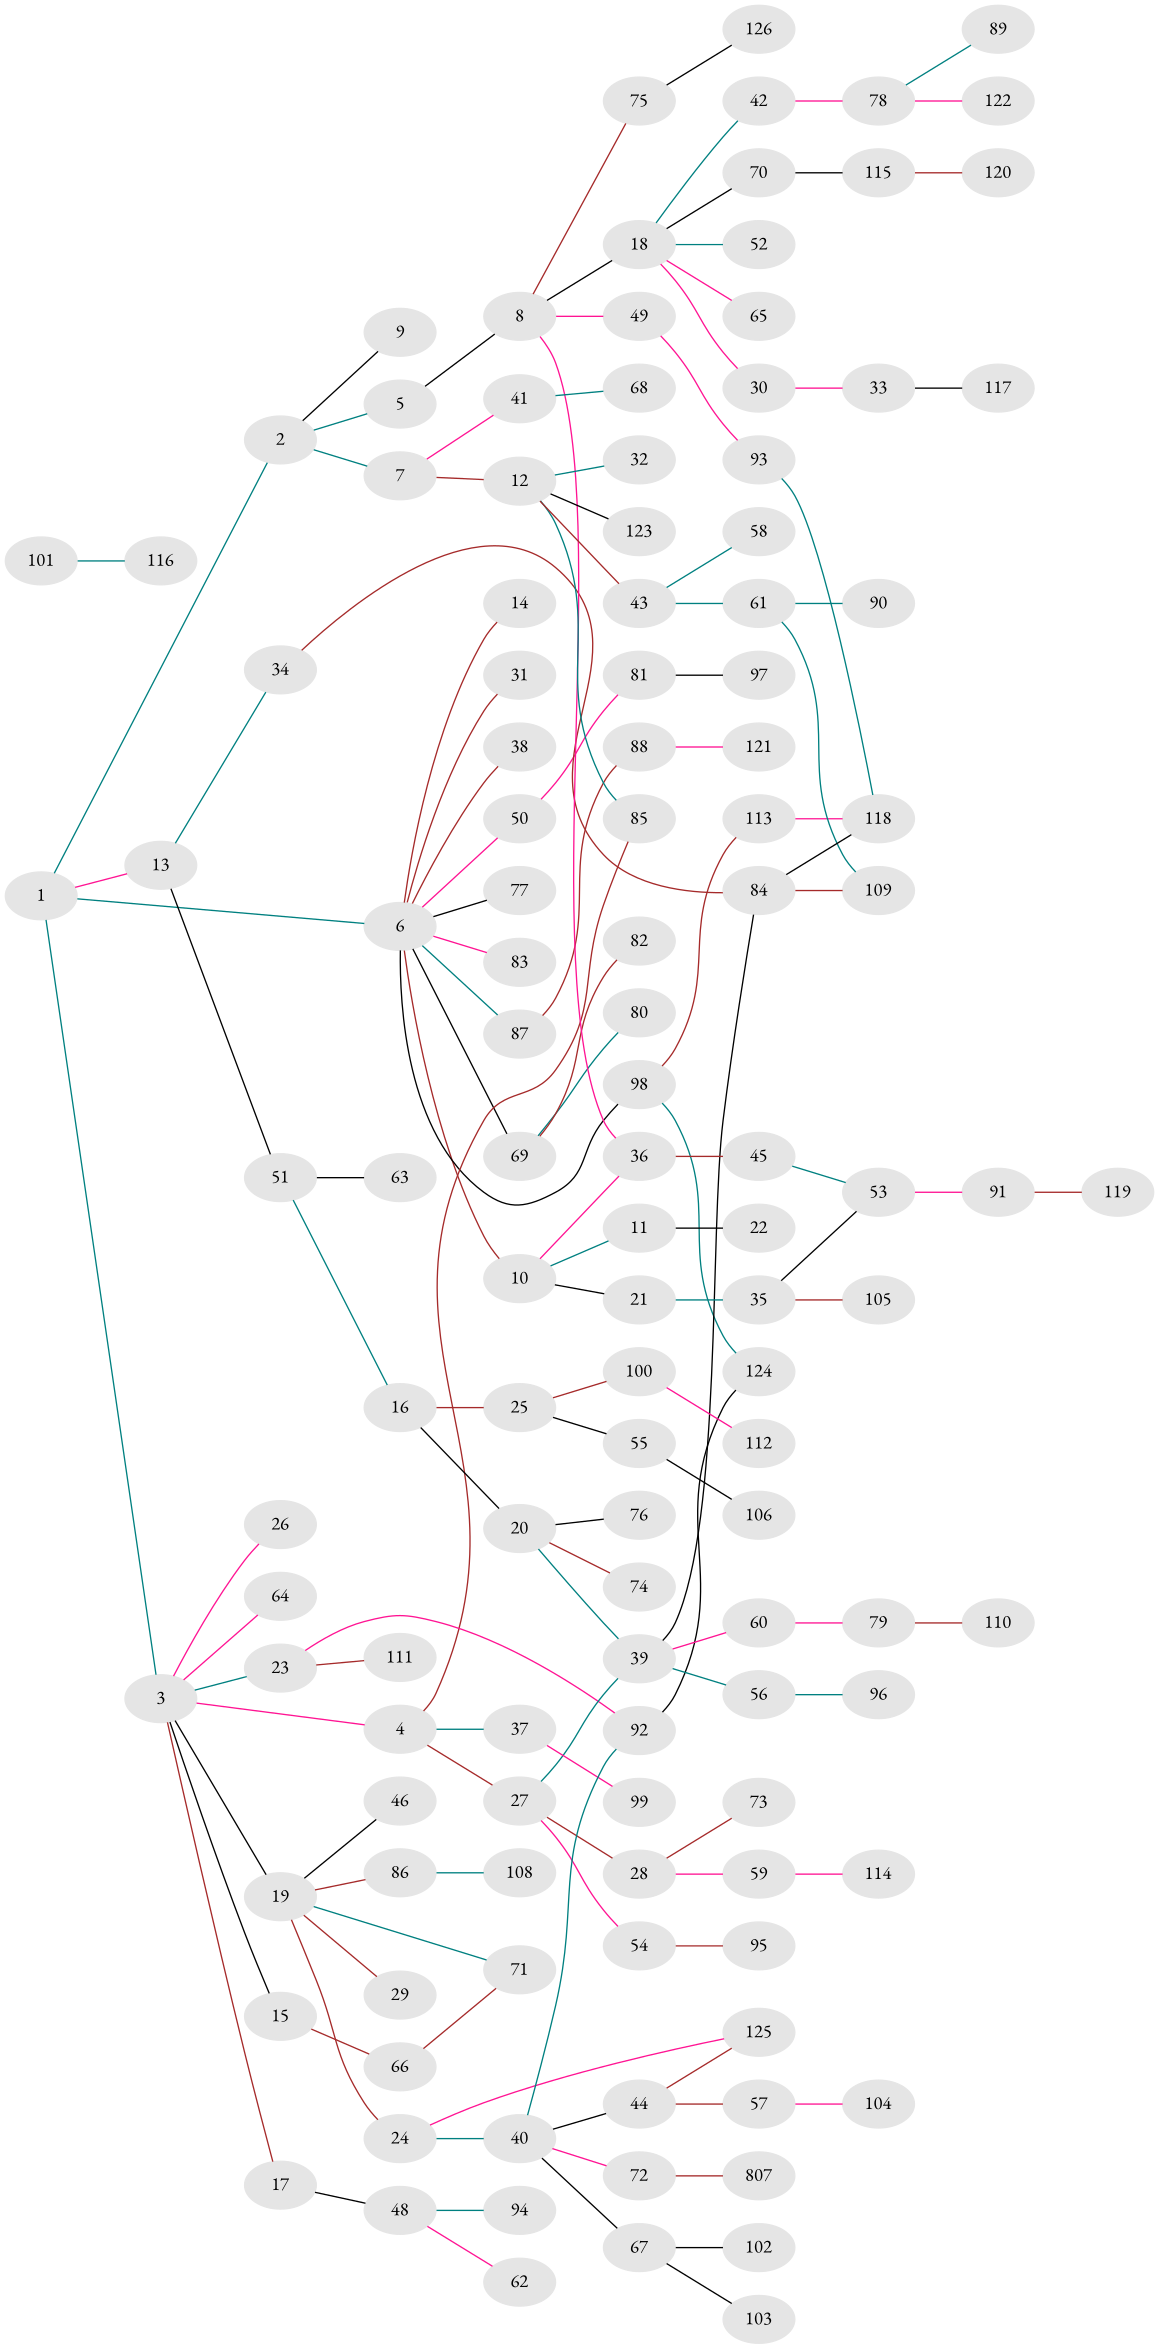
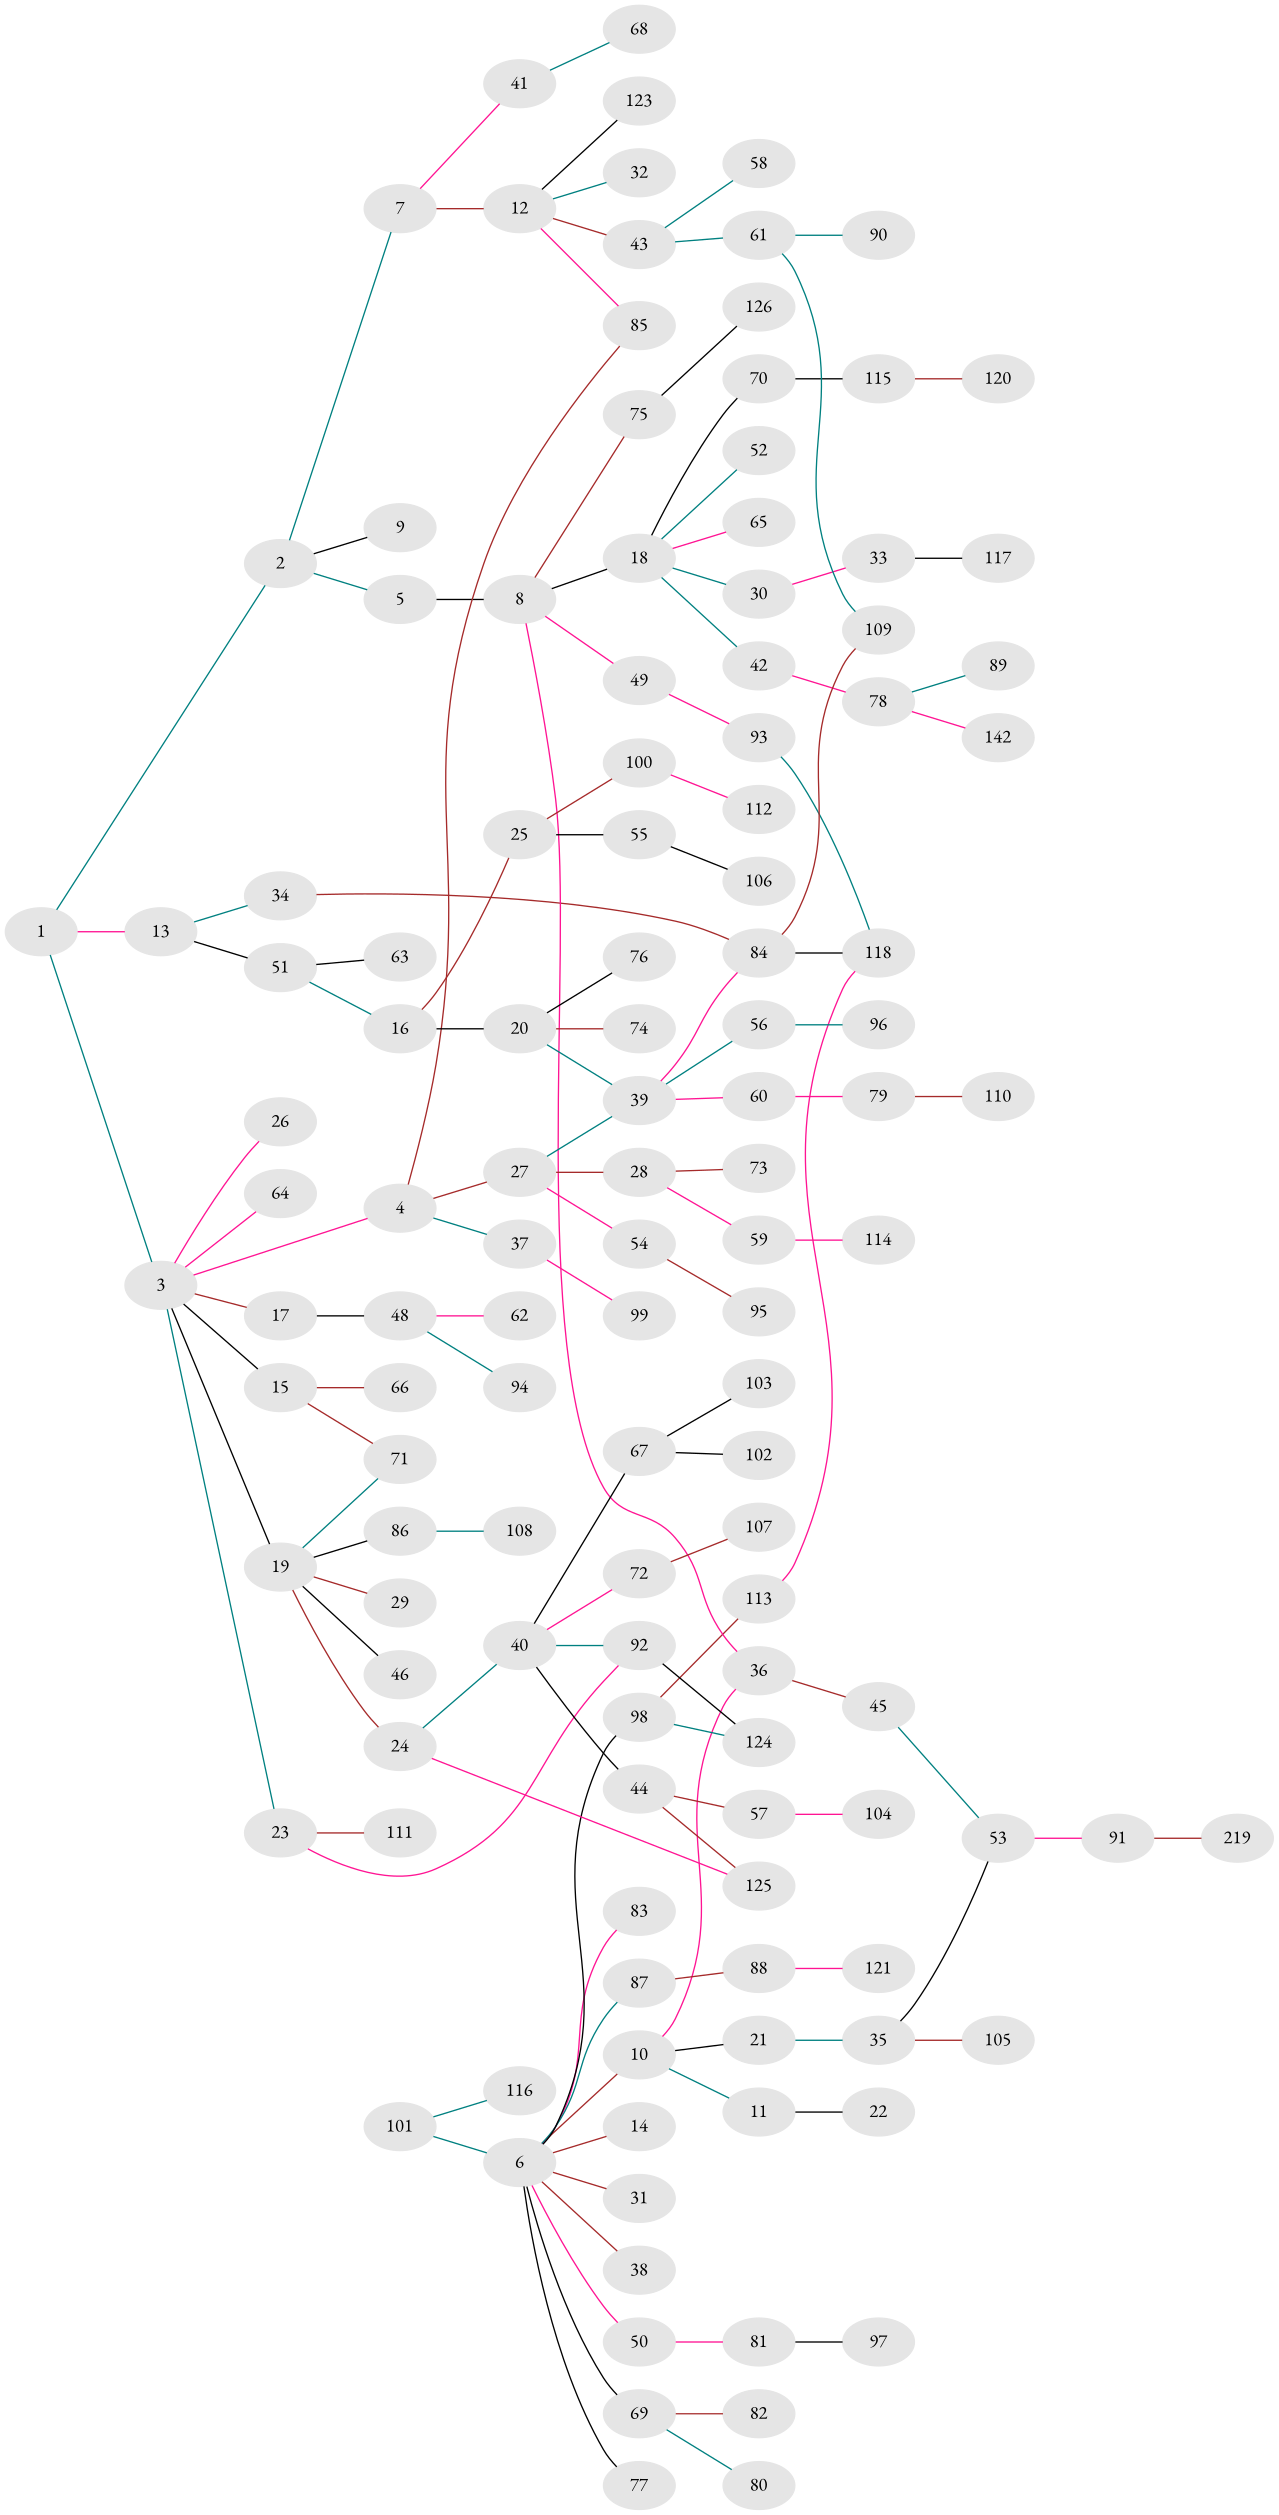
(998, 101) -> (998, 738)
(699, 316) -> (699, 576)
(578, 651) -> (580, 267)
(221, 911) -> (460, 2145)
(1118, 1192) -> (1237, 1838)
(715, 1280) -> (699, 1027)
(340, 1885) -> (340, 1549)
(460, 2018) -> (340, 1424)
(759, 2176) -> (759, 1527)
